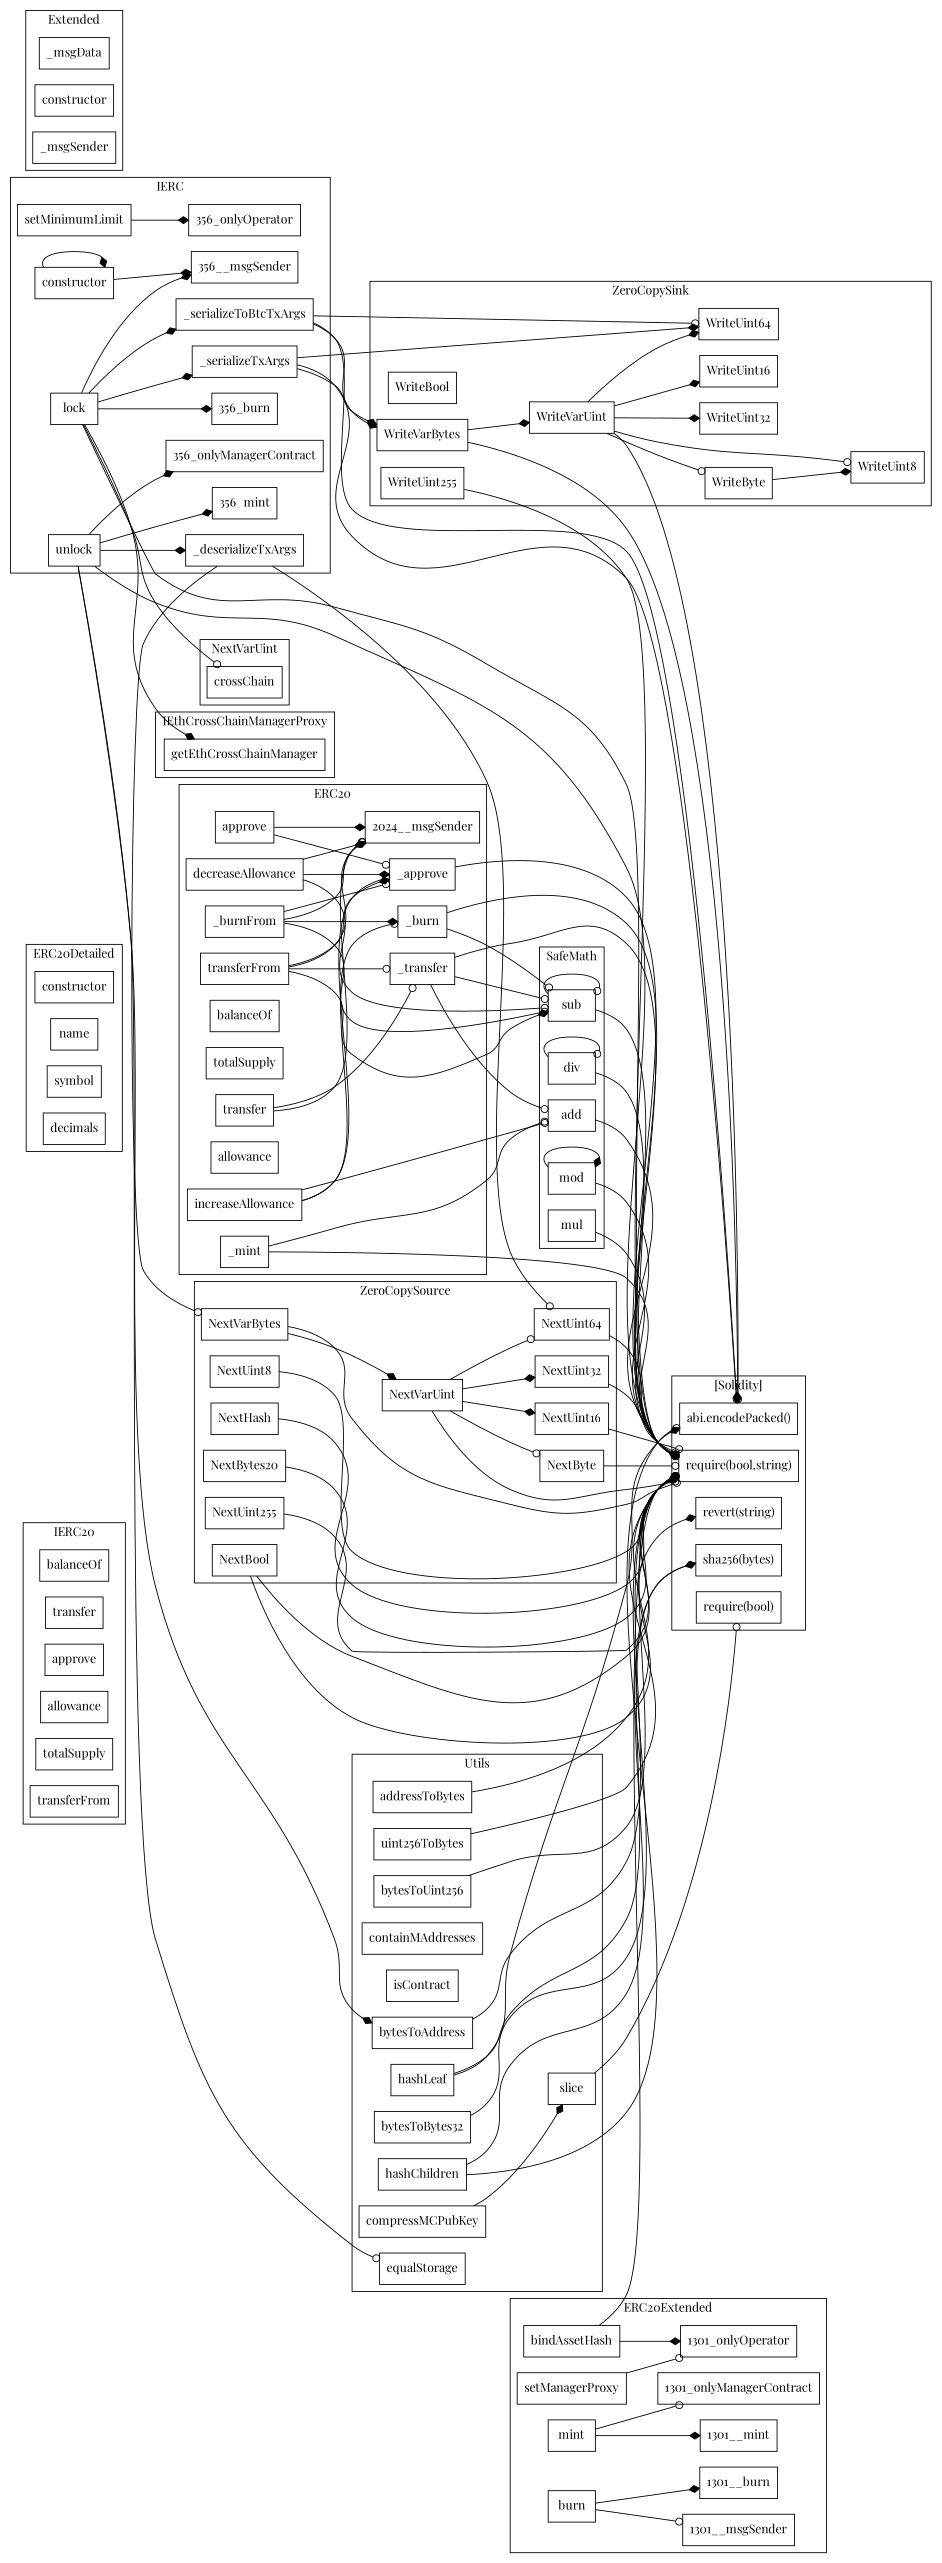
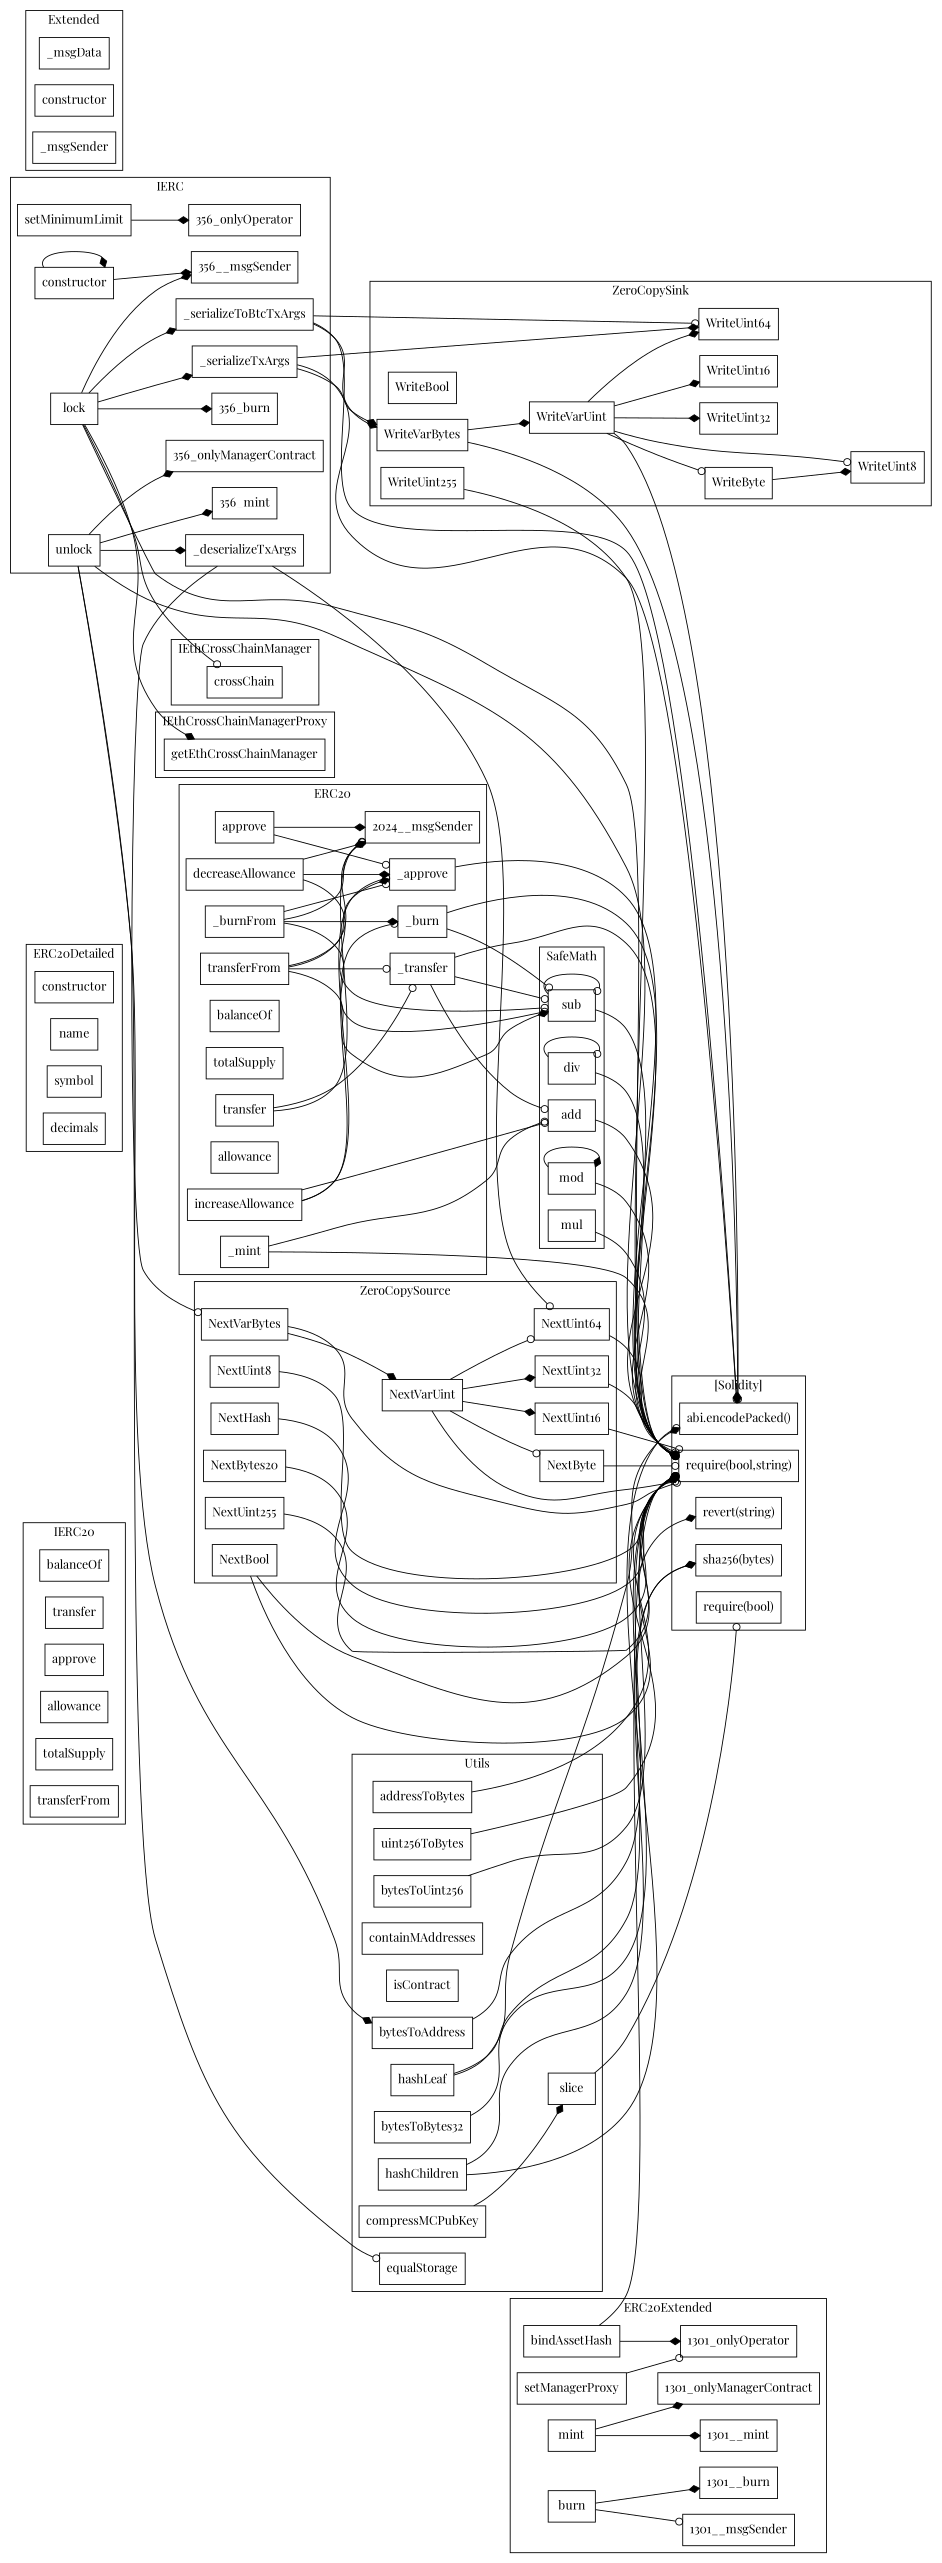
(245, 650) -> (245, 650)
(636, 2418) -> (634, 2418)
